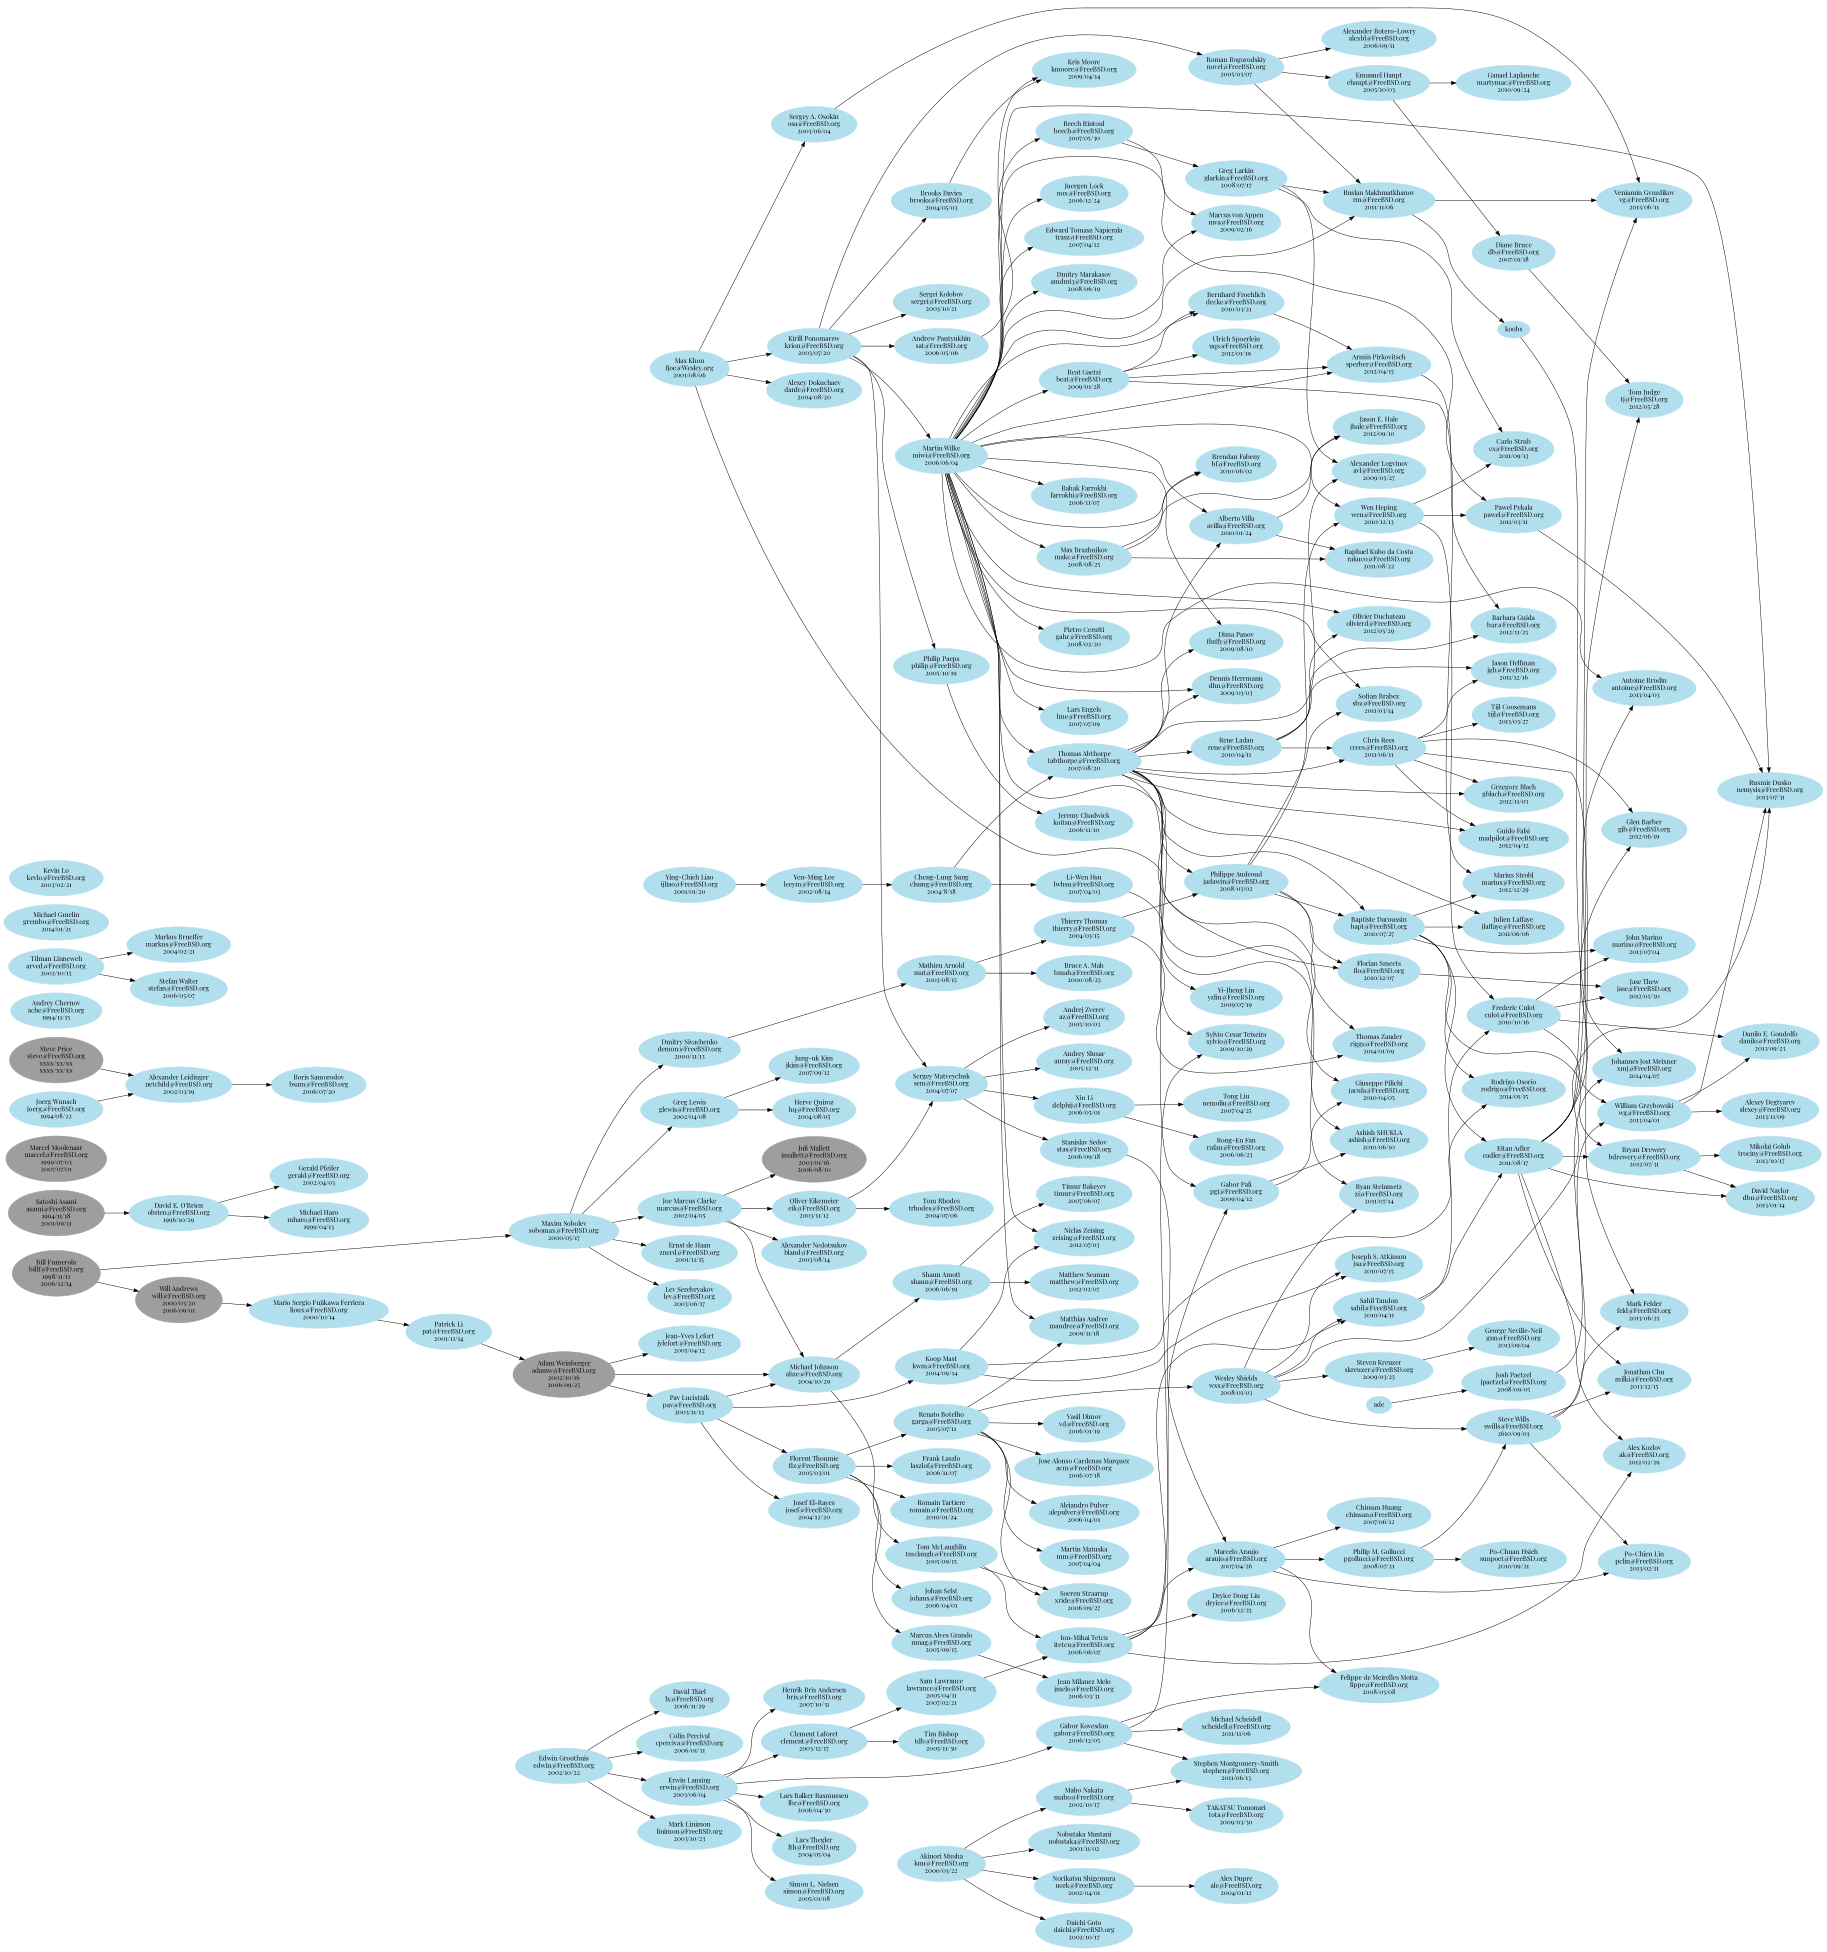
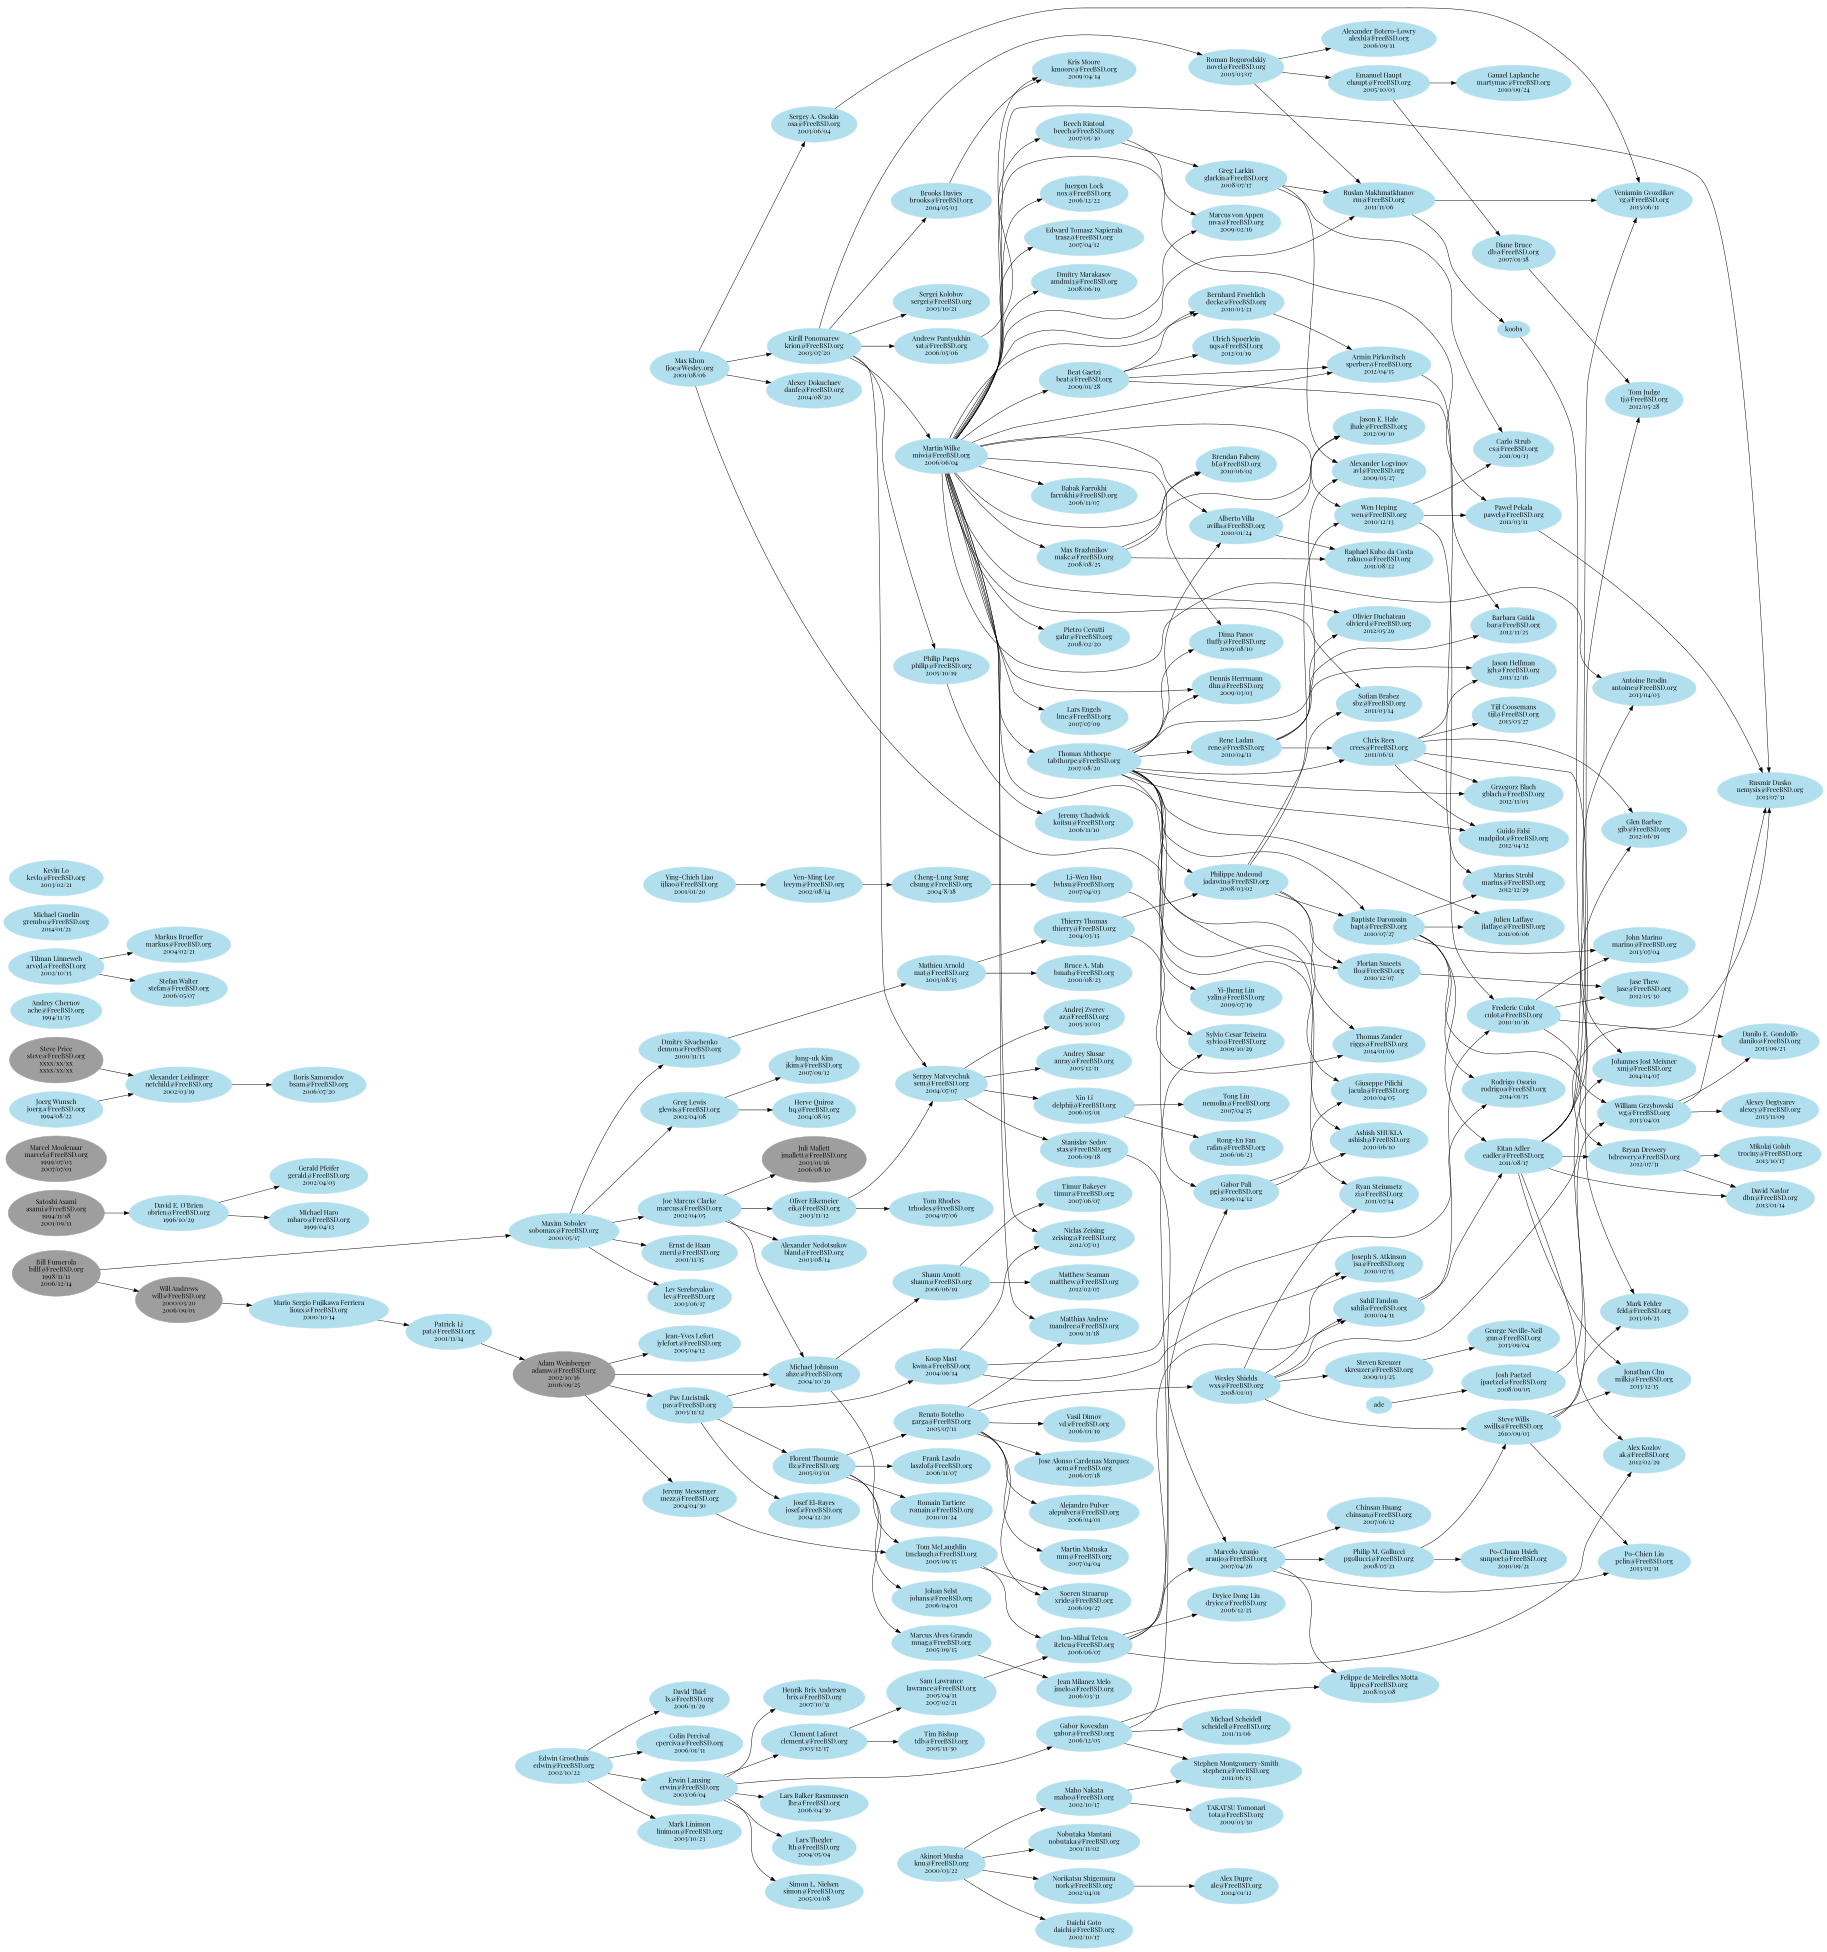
(1084, 194) -> (1084, 194)
(997, 818) -> none
none -> (690, 1499)
